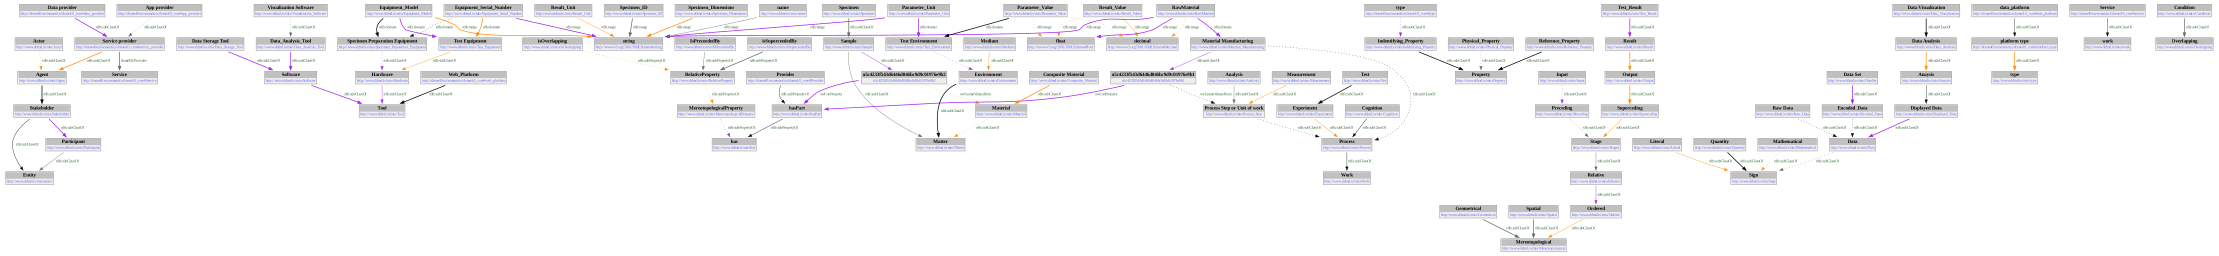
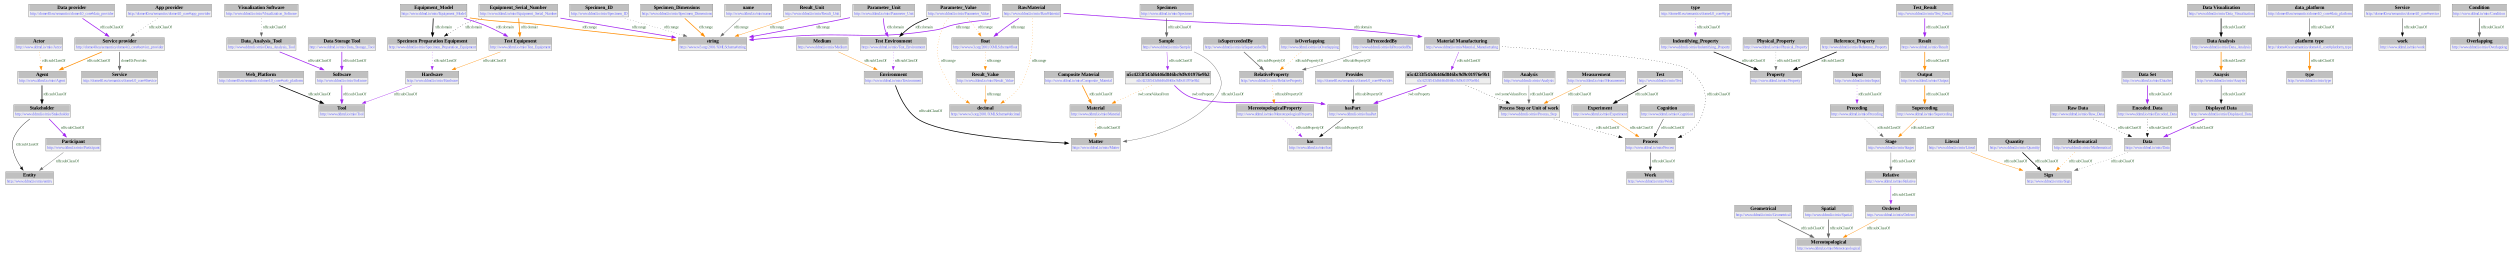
(1066, 22) -> (985, 59)
(631, 26) -> (654, 27)
